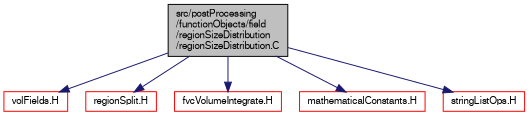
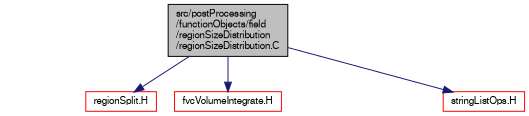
(36, 101) -> none
(362, 101) -> none
